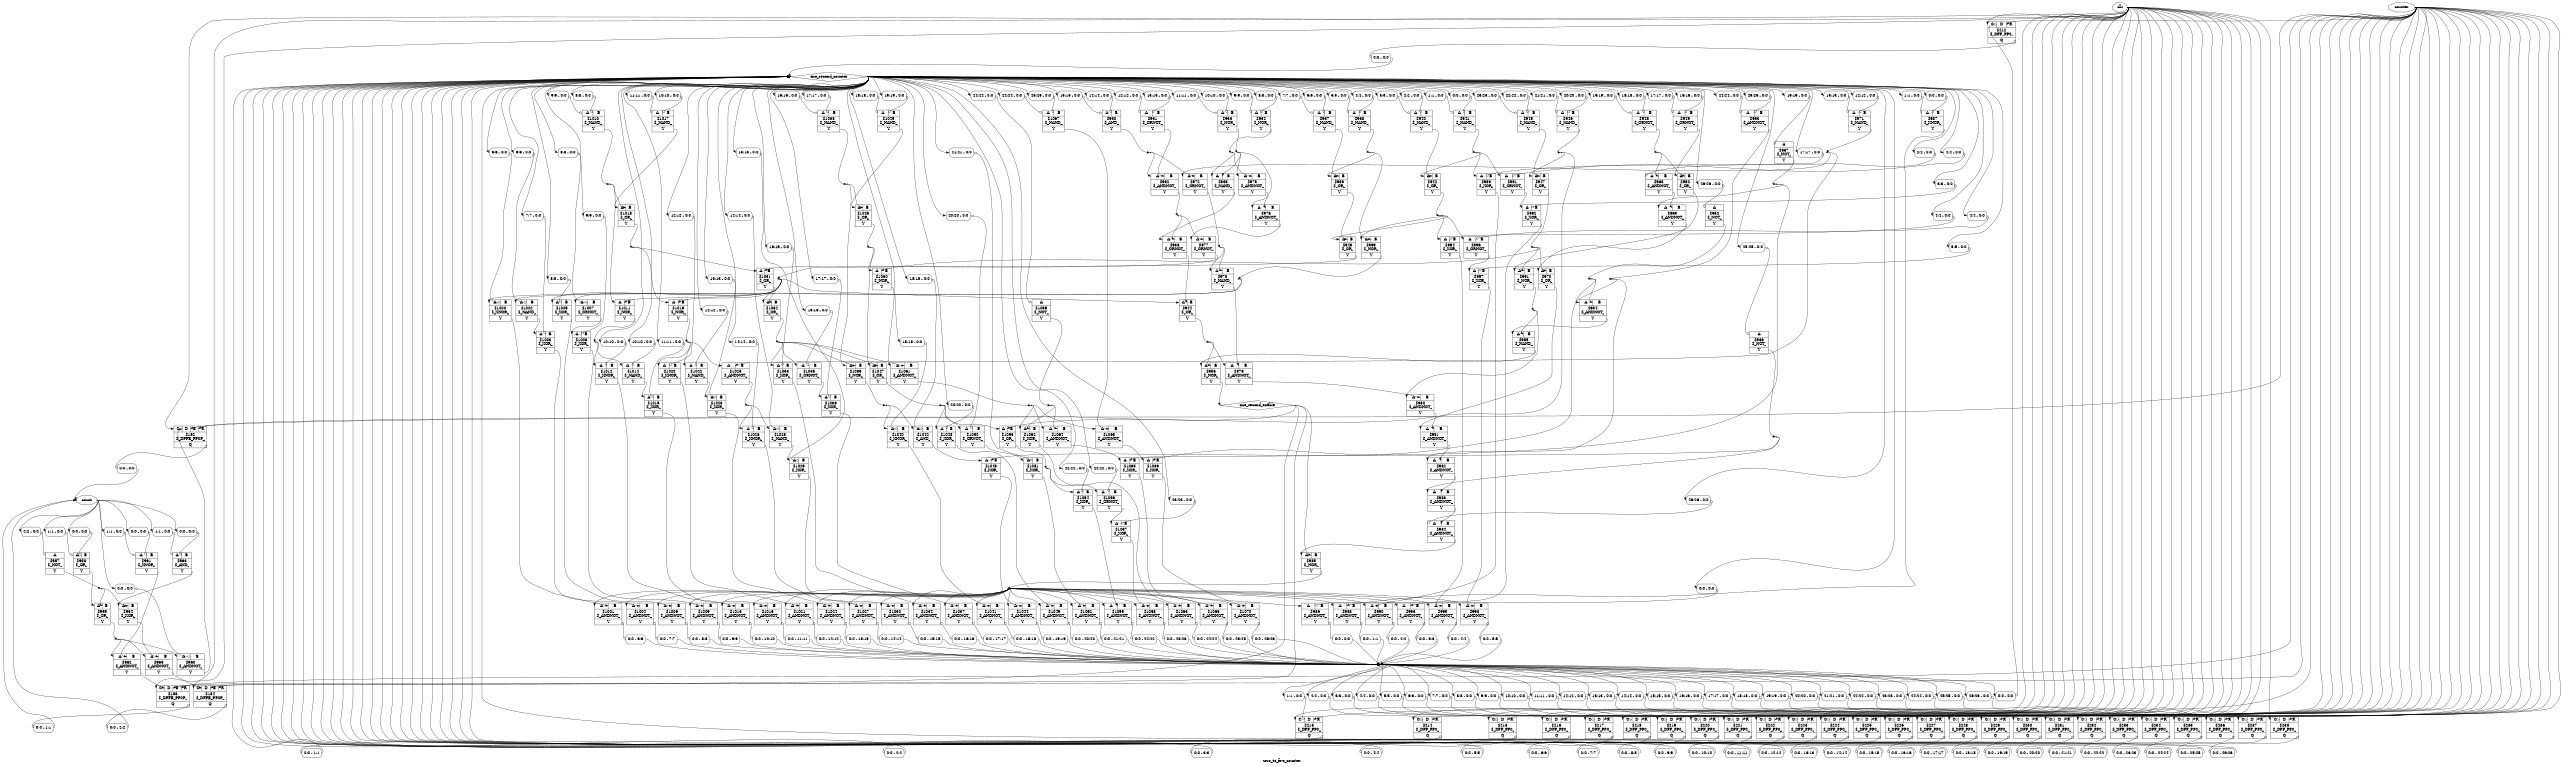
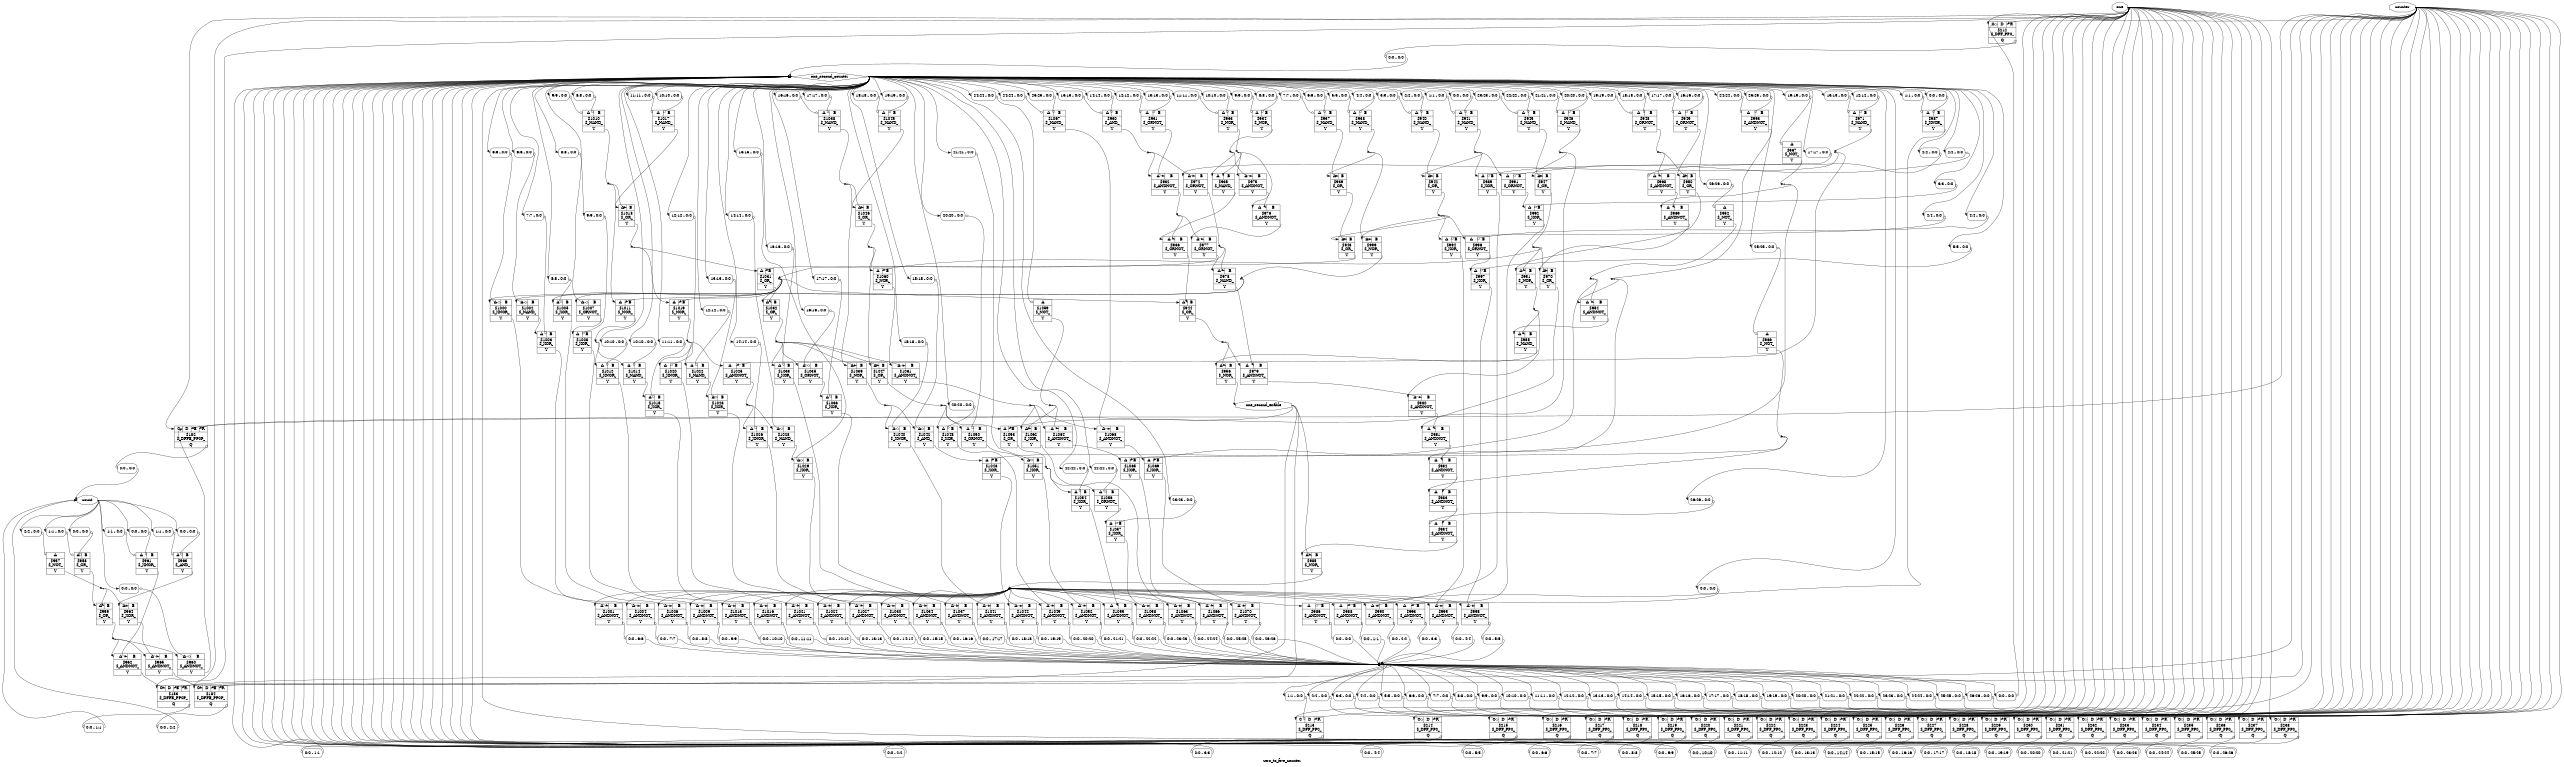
(2120, 7) -> (2120, 7)
(1257, 405) -> (1264, 405)
